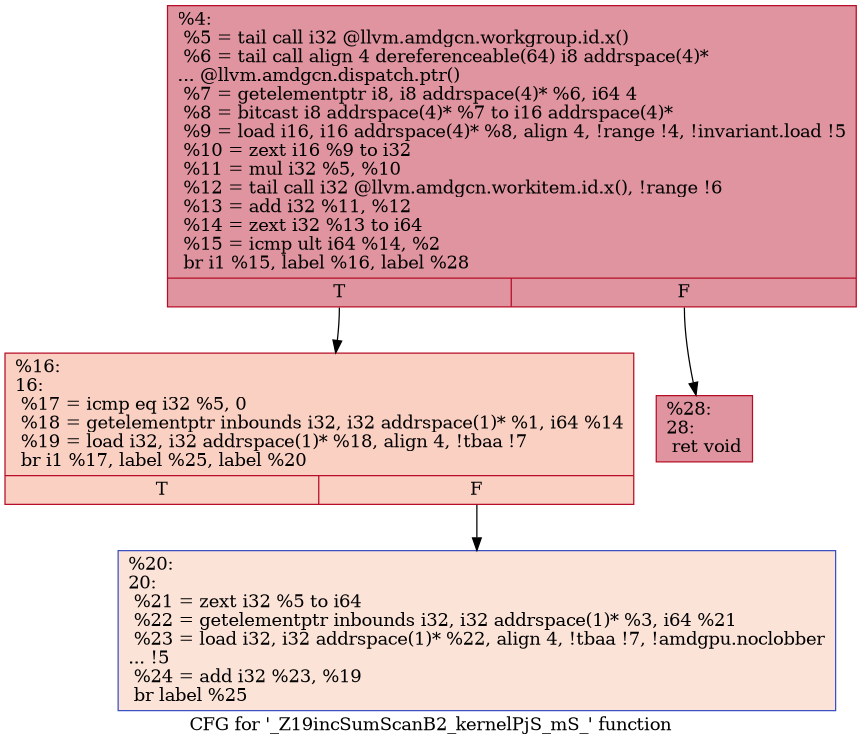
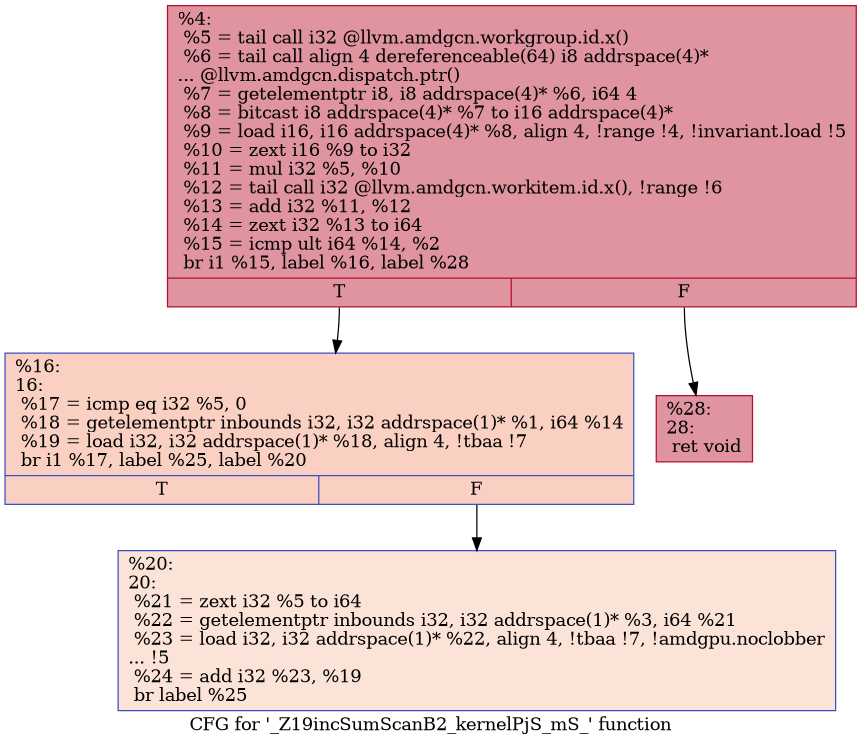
(319, 429) -> (319, 429)
